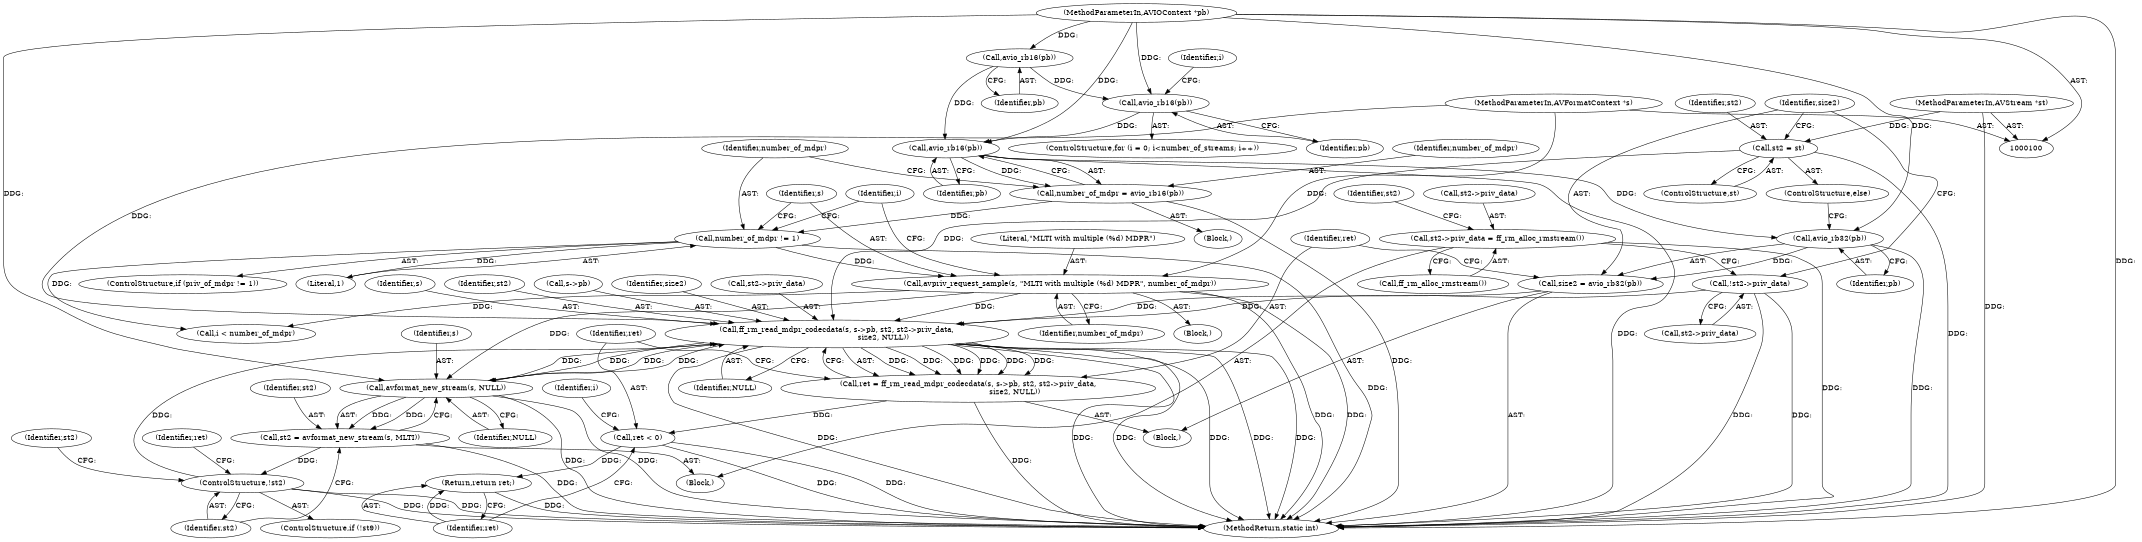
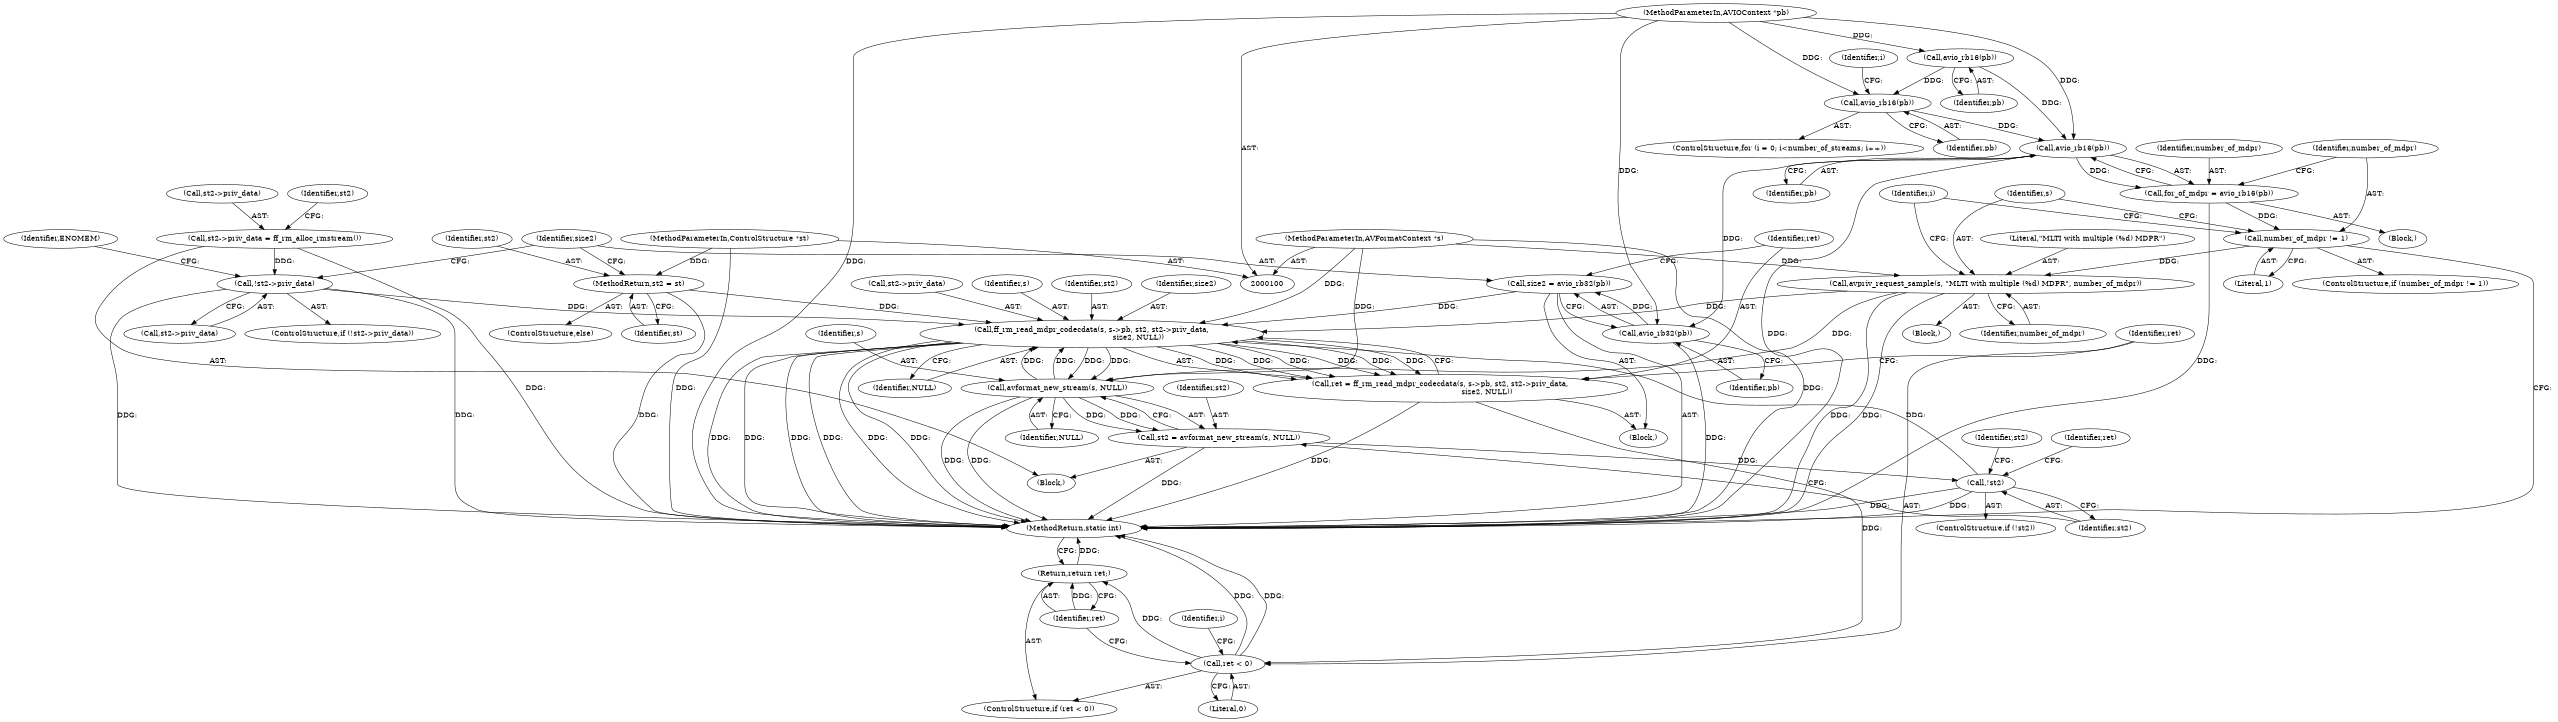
(214, 36) -> (1350, 361)
(1982, 103) -> (730, 239)
(1779, 149) -> (639, 284)
(2026, 149) -> (1267, 284)
(1111, 194) -> (2209, 194)
(1700, 194) -> (659, 334)
(1829, 214) -> (1586, 320)
none -> (61, 239)
(488, 262) -> (2299, 262)
(1732, 262) -> (286, 262)
(183, 284) -> (2405, 284)
(568, 284) -> none
(1433, 284) -> none
(246, 334) -> none
none -> (343, 334)
(1379, 388) -> (2544, 388)
(340, 438) -> (1219, 438)
(243, 483) -> (1986, 483)
none -> (1709, 503)
(330, 529) -> (1986, 529)
none -> (1058, 548)
none -> (1039, 709)
none -> (1228, 709)
